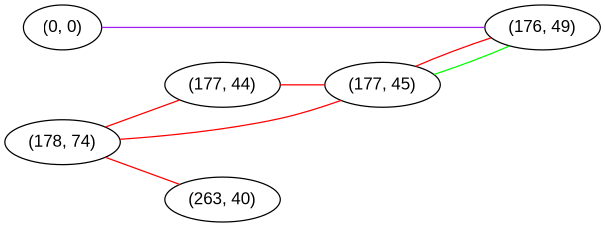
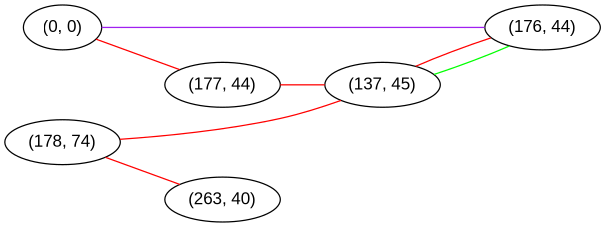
(543, 27) -> (543, 27)
(383, 85) -> (383, 85)
(143, 113) -> (138, 54)
